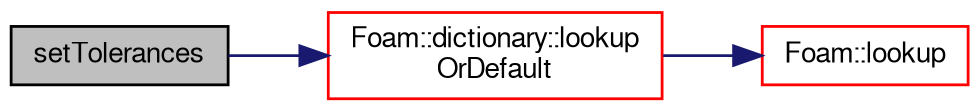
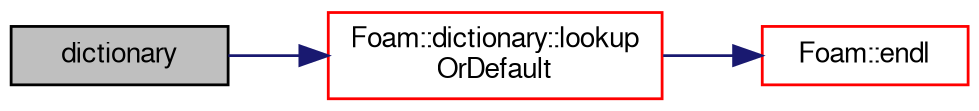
(120, 56) -> (120, 56)
(865, 56) -> (865, 56)
